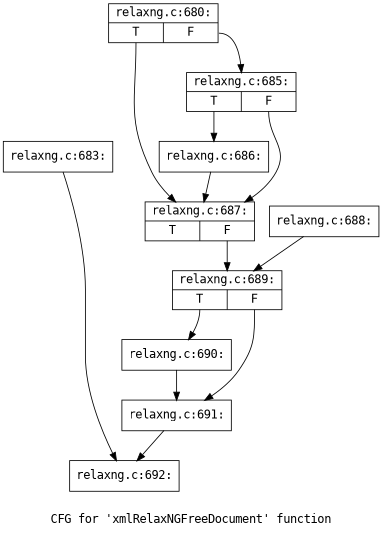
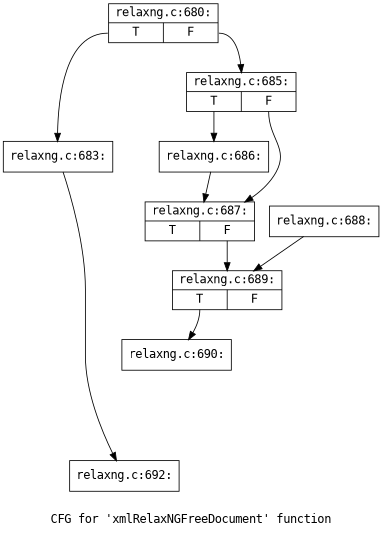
(136, 124) -> (66, 73)
(177, 415) -> none
